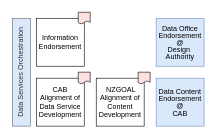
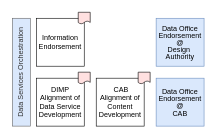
(60, 102) -> (60, 102)
(120, 102) -> (120, 102)
(180, 102) -> (180, 102)
